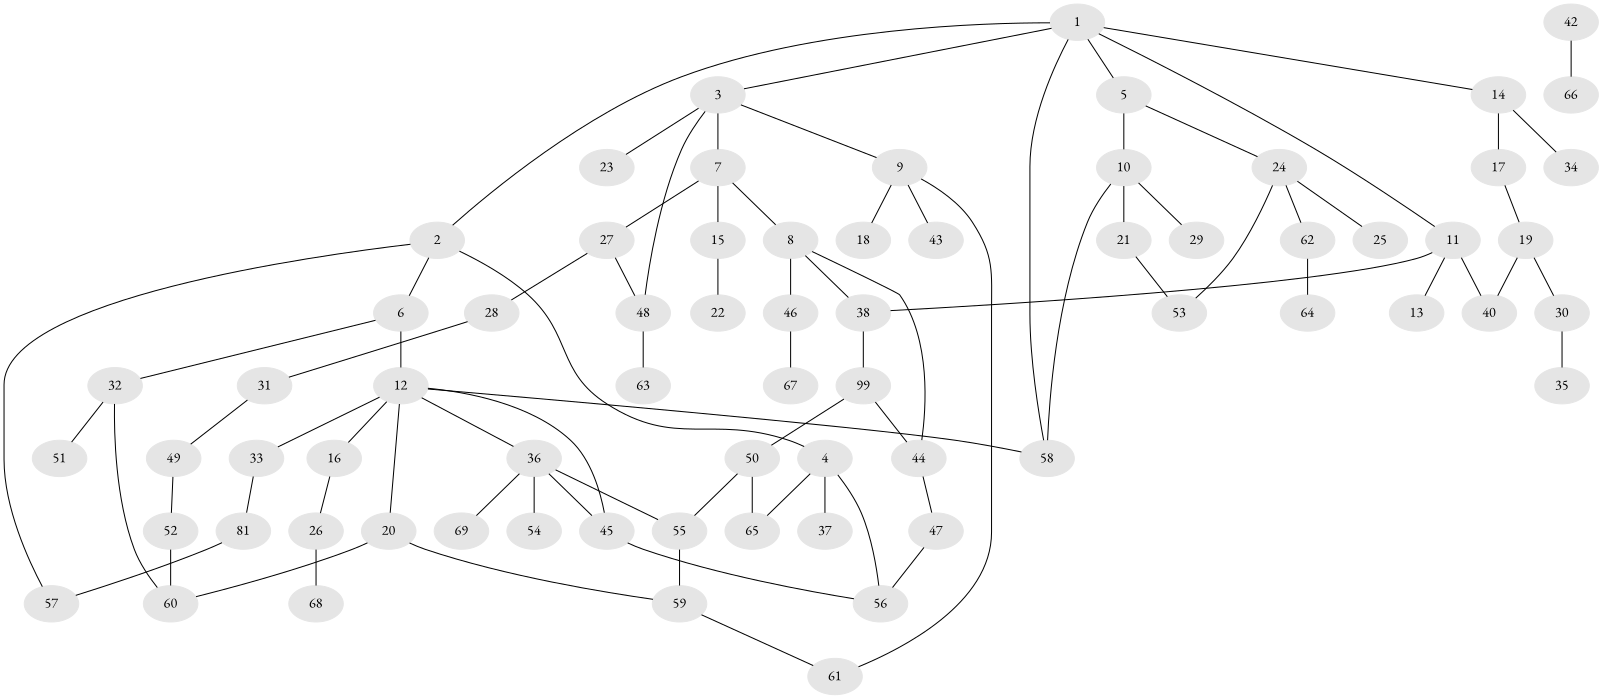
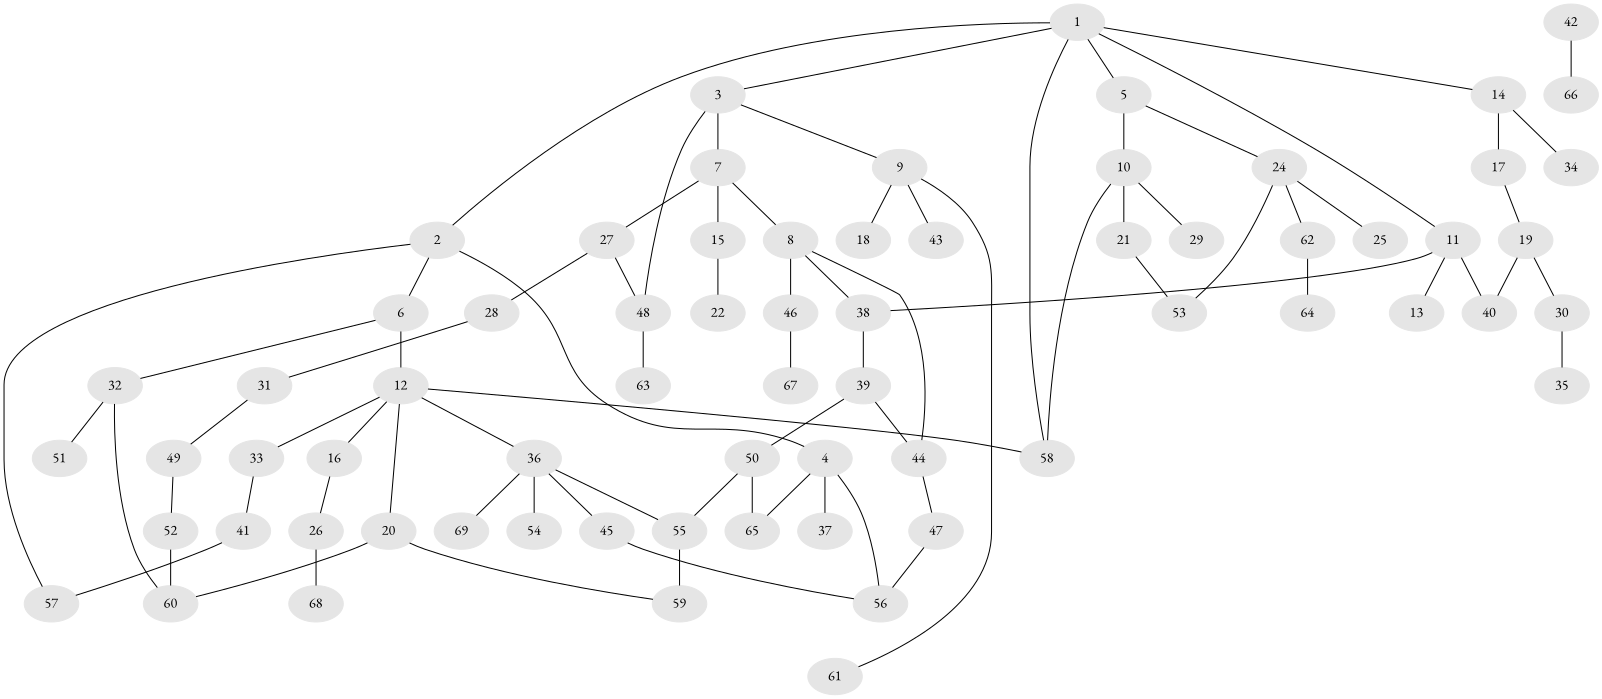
(607, 168) -> none
(863, 386) -> (863, 386)
(541, 419) -> none
(243, 531) -> (243, 531)
(757, 640) -> none
